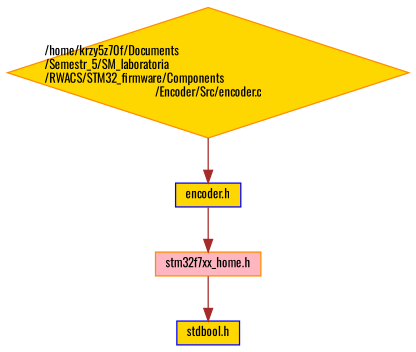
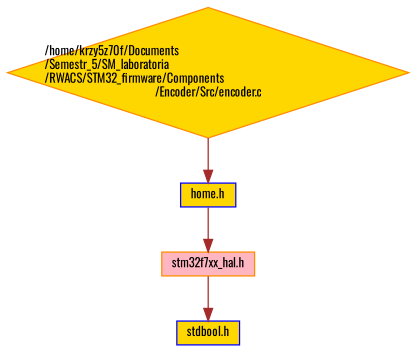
(208, 195) -> (208, 195)
(208, 264) -> (208, 264)
